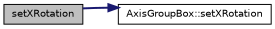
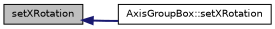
(96, 8) -> (106, 21)
